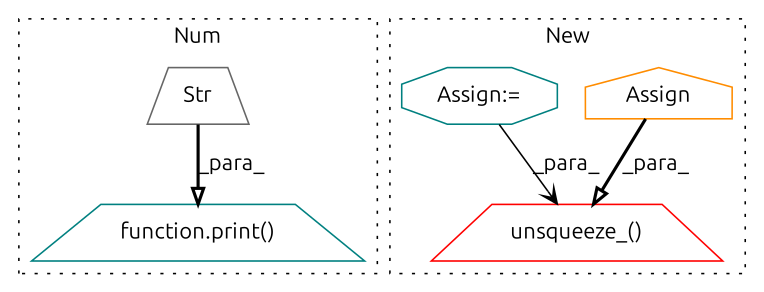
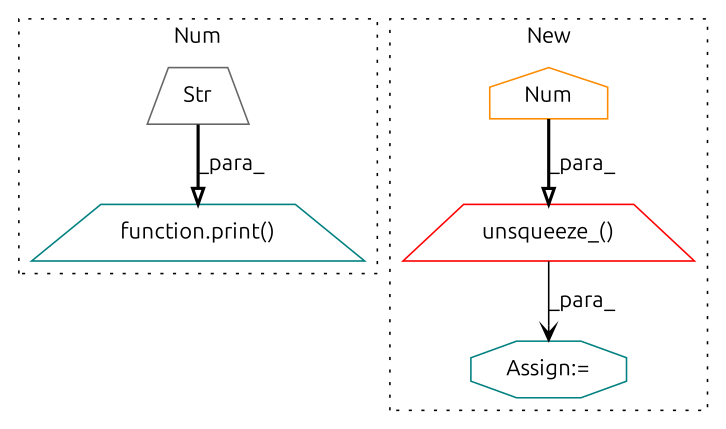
(659, 96) -> (549, 96)
(524, 158) -> (549, 293)
